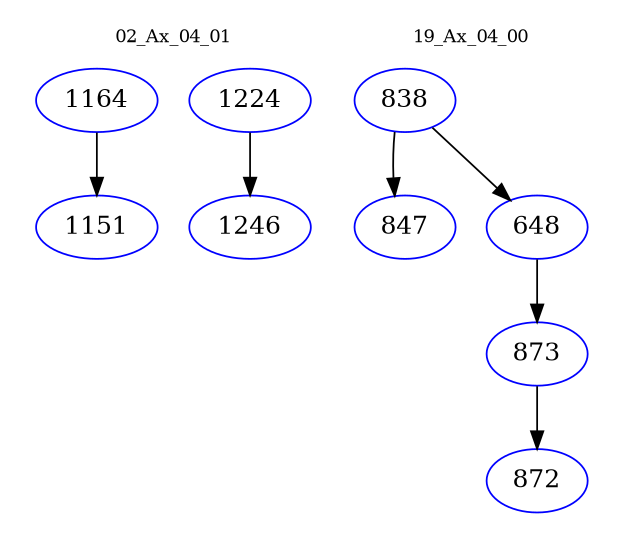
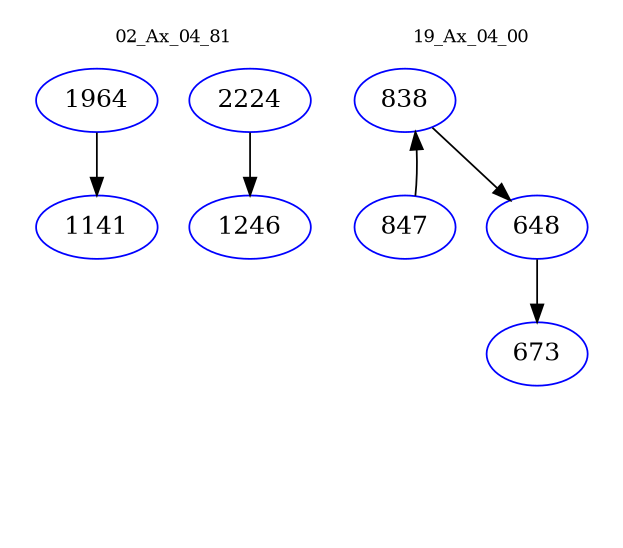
(173, 38) -> (173, 38)
(97, 100) -> (97, 100)
(250, 100) -> (250, 100)
(393, 155) -> (417, 173)
(97, 227) -> (97, 227)
(537, 354) -> (537, 354)
(537, 481) -> none
